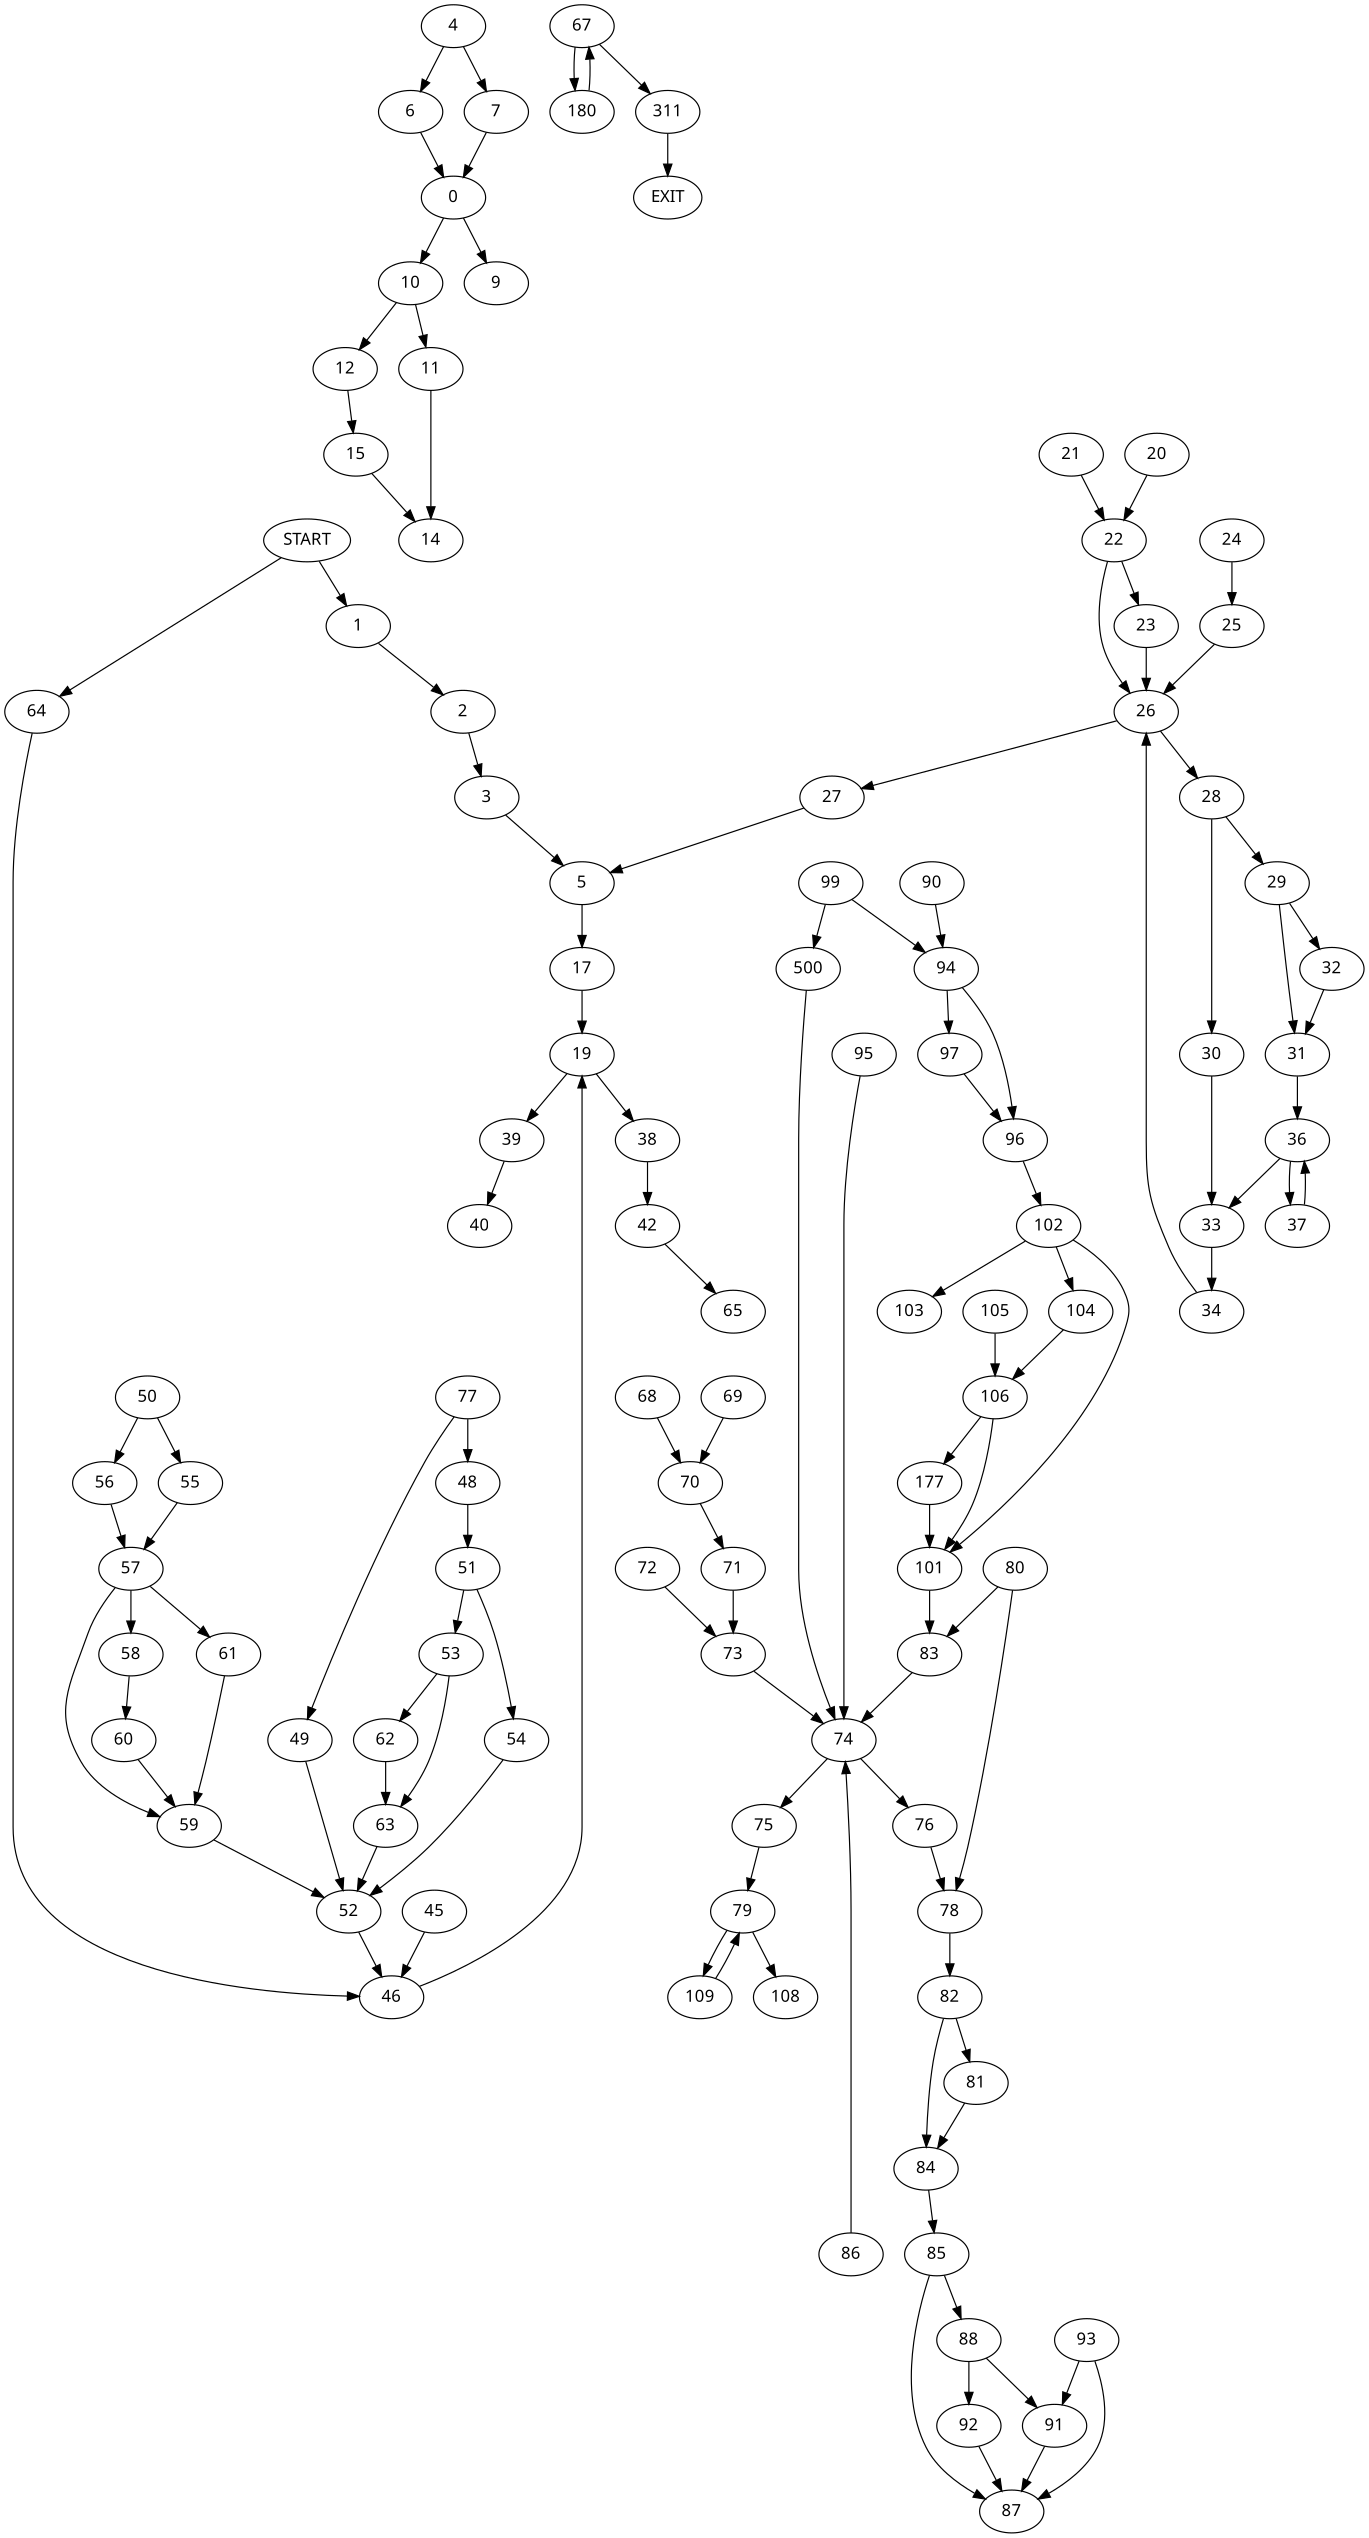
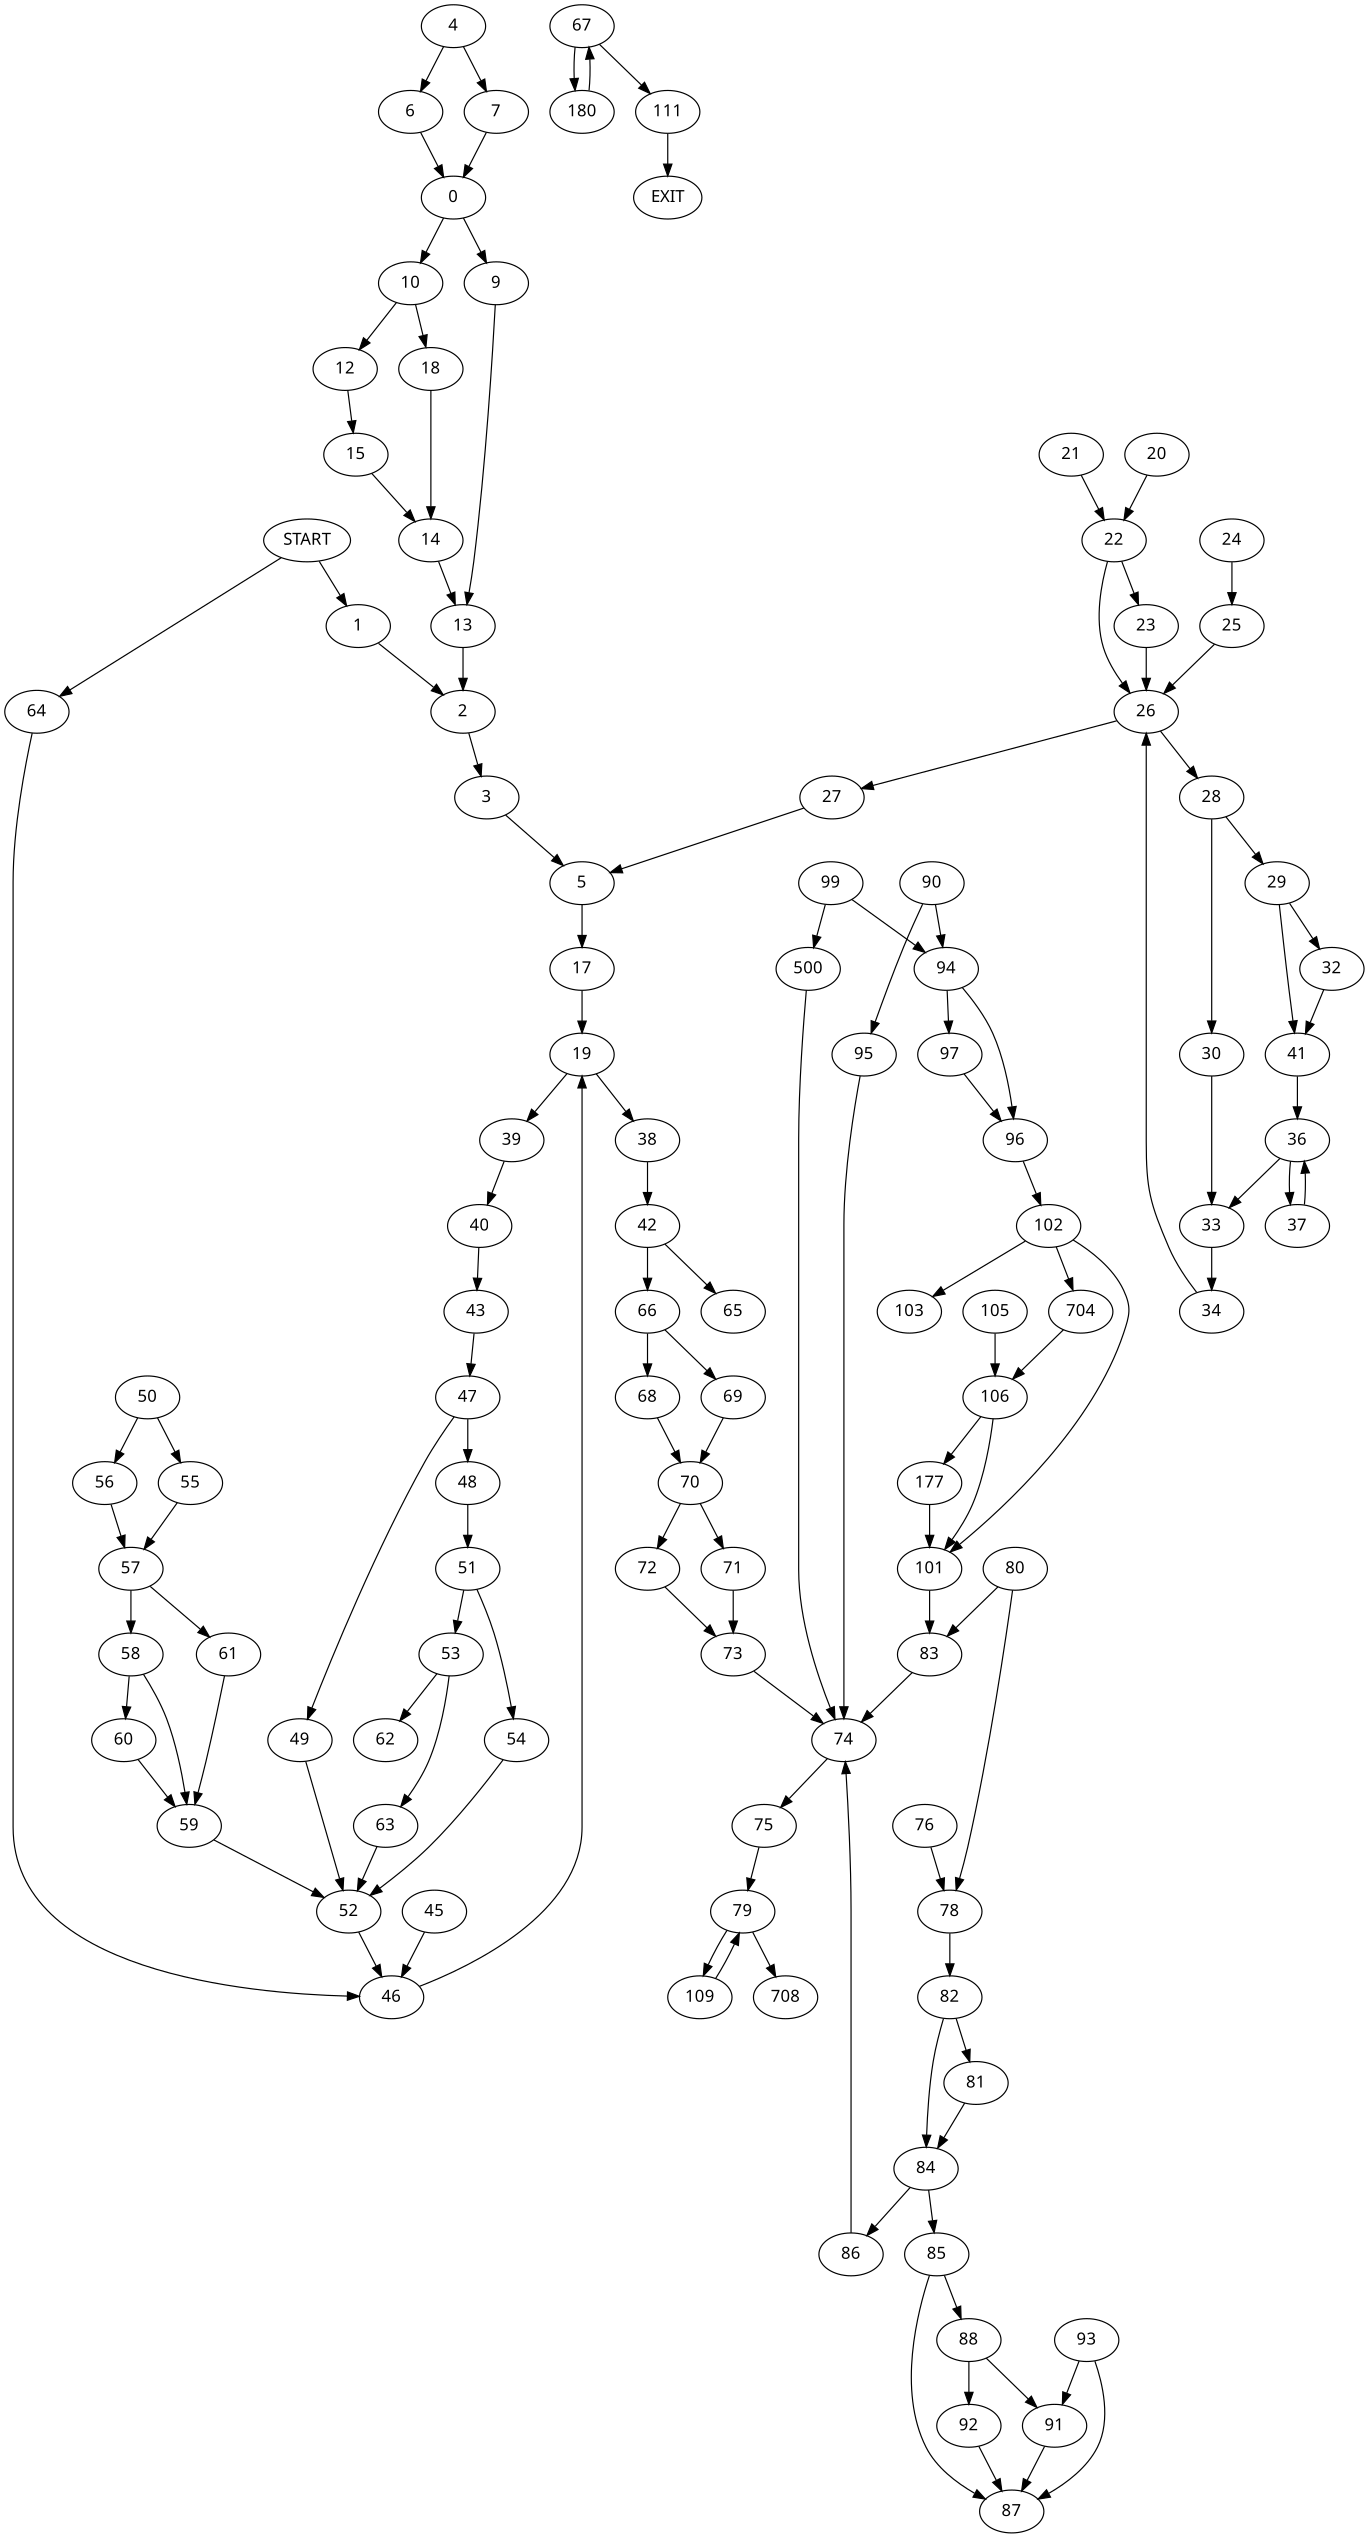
(668, 112) -> (668, 112)
(431, 369) -> (431, 369)
none -> (463, 626)
none -> (897, 963)
(1297, 1055) -> (1297, 1055)
none -> (476, 1312)
none -> (648, 1312)
(1081, 1312) -> (1081, 1312)
(468, 1397) -> (468, 1397)
none -> (672, 1521)
(66, 1714) -> (171, 1731)
(386, 1777) -> none
(880, 1779) -> none
(786, 1997) -> (786, 1997)
none -> (893, 2207)
